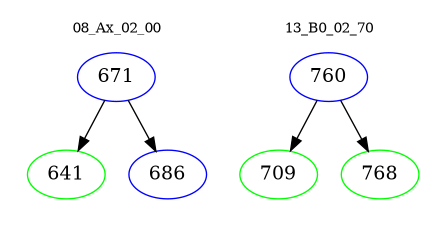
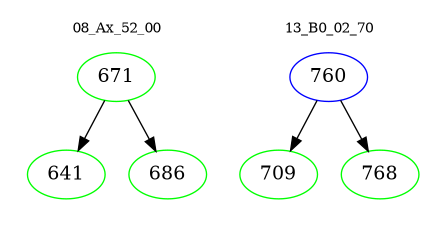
(117, 29) -> (117, 29)
(116, 77) -> (116, 77)
(168, 175) -> (168, 175)
